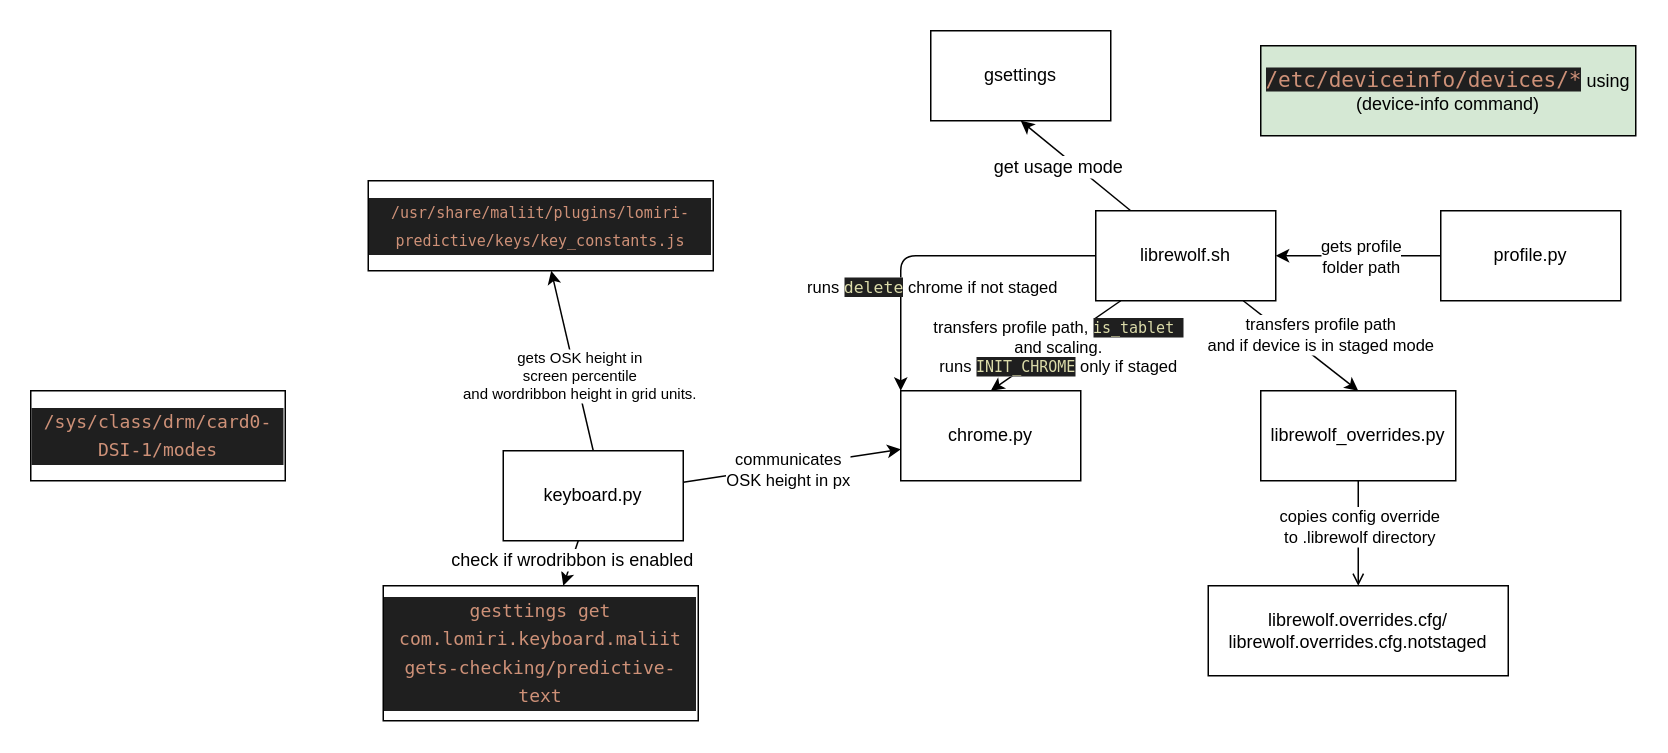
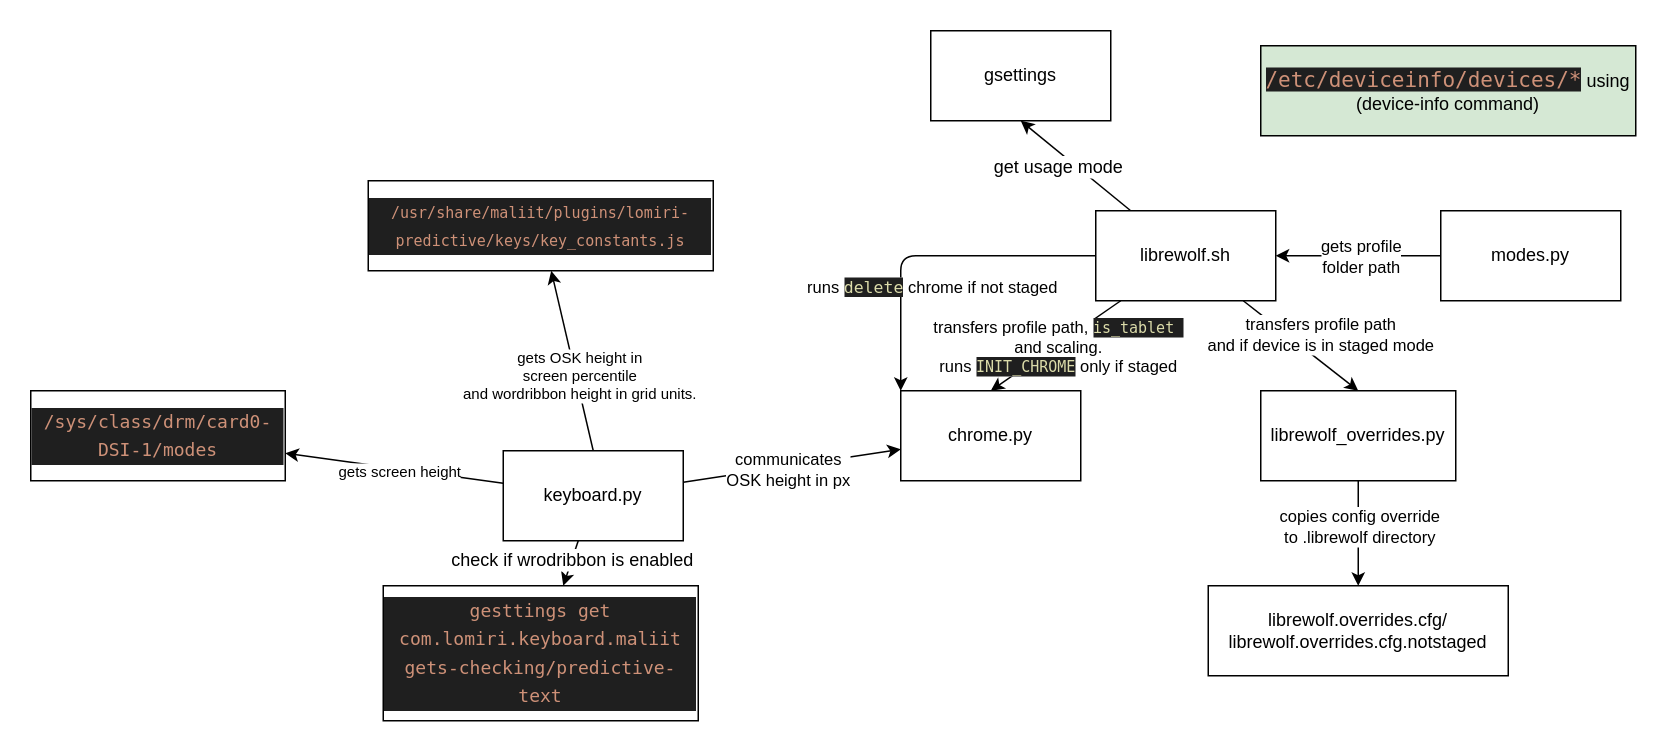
(1531, 256) -> (1531, 256)
none -> (443, 475)
(1358, 576) -> (1358, 574)
